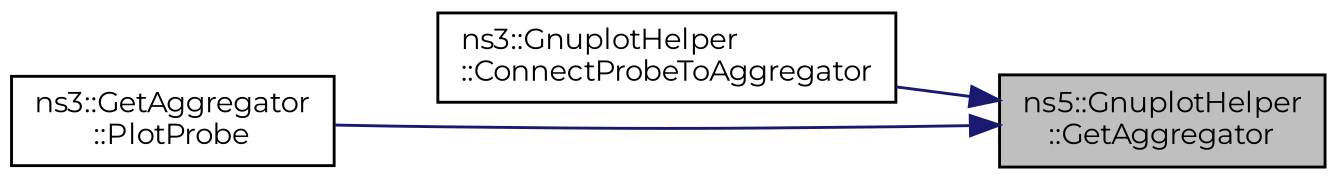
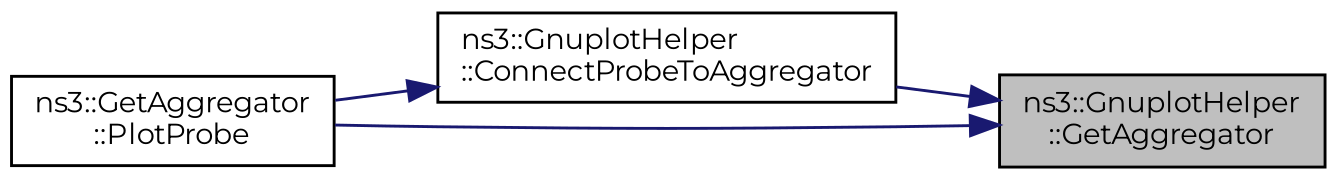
none -> (372, 96)
(1162, 121) -> (1162, 121)
